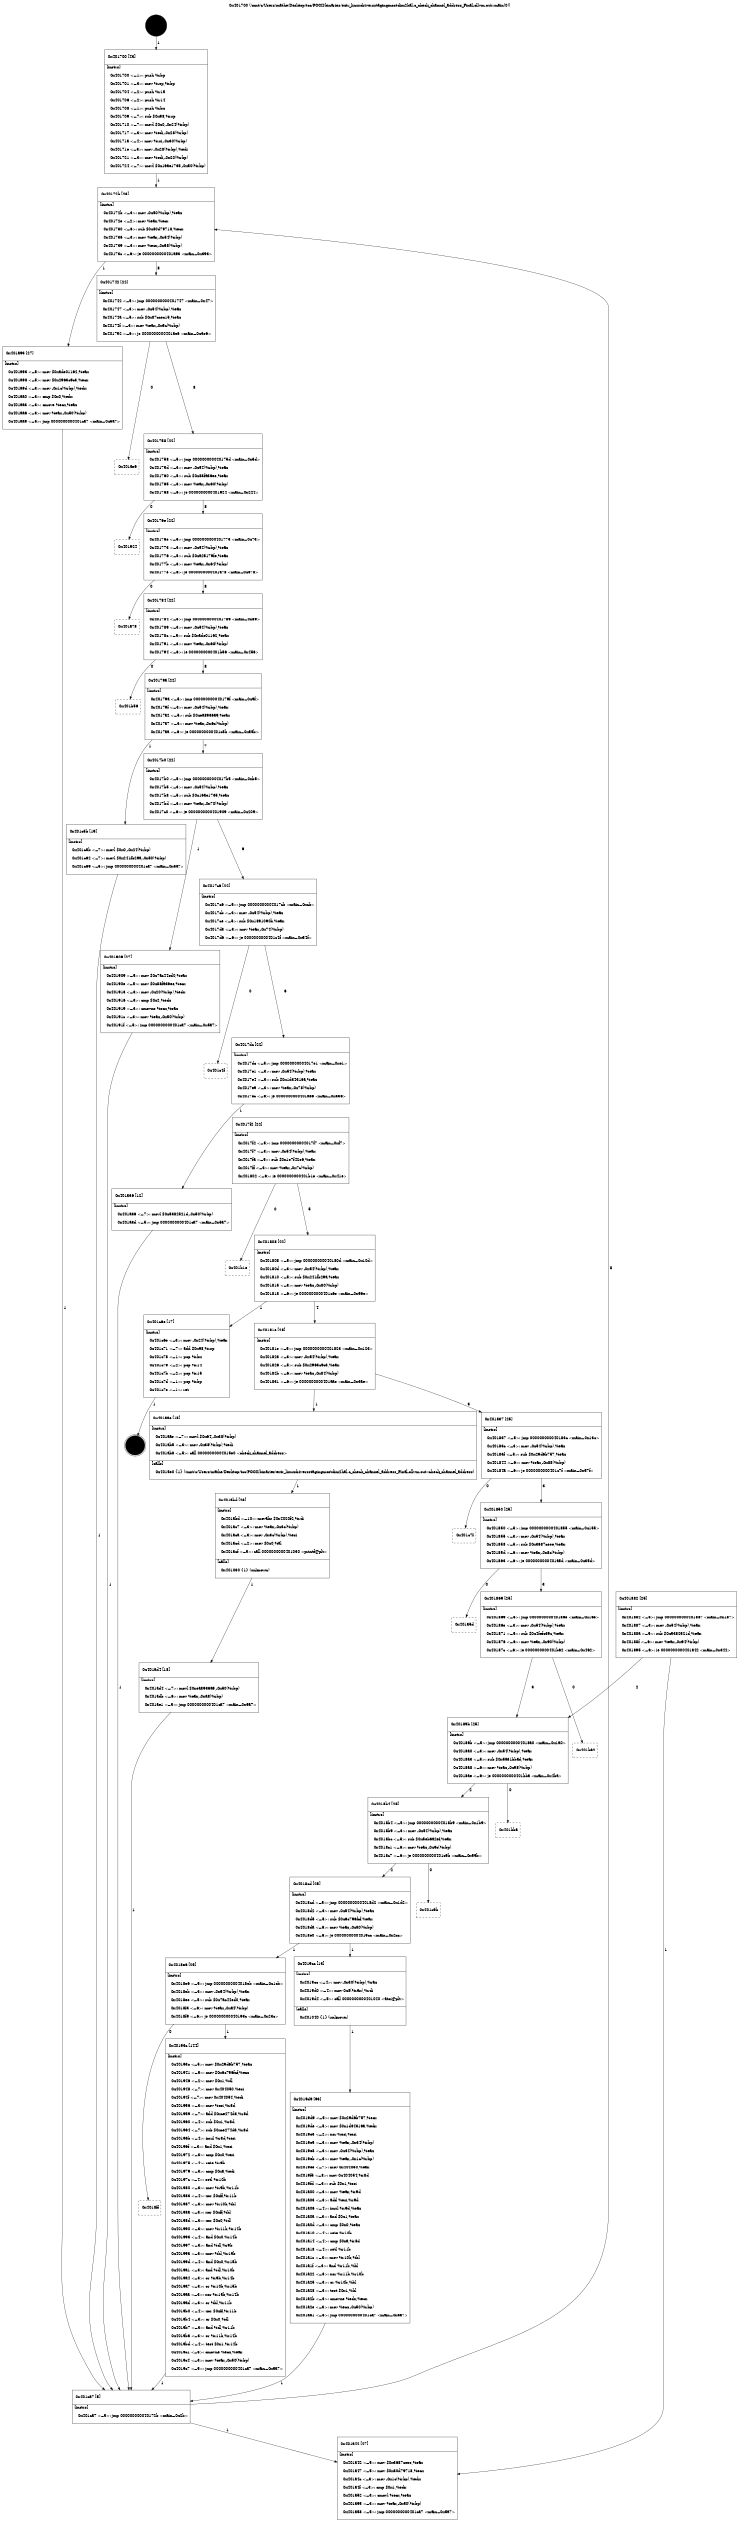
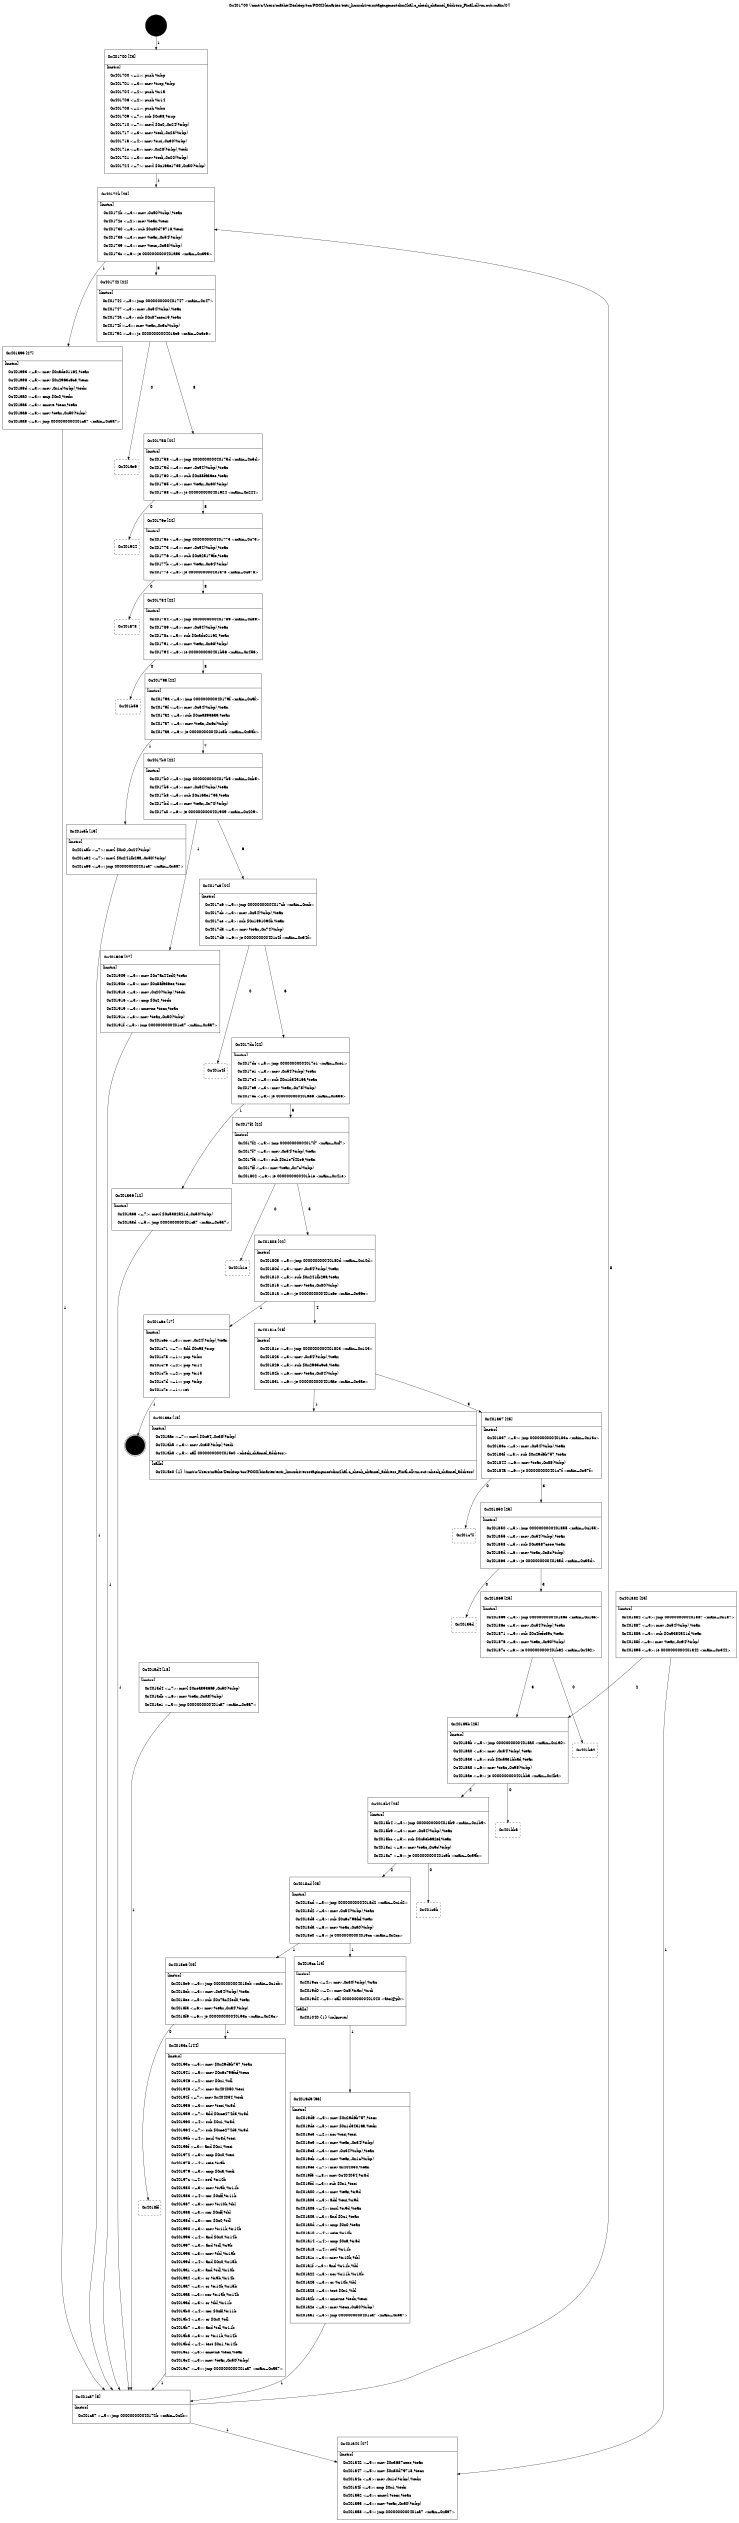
none -> (291, 1109)
(272, 1536) -> none
